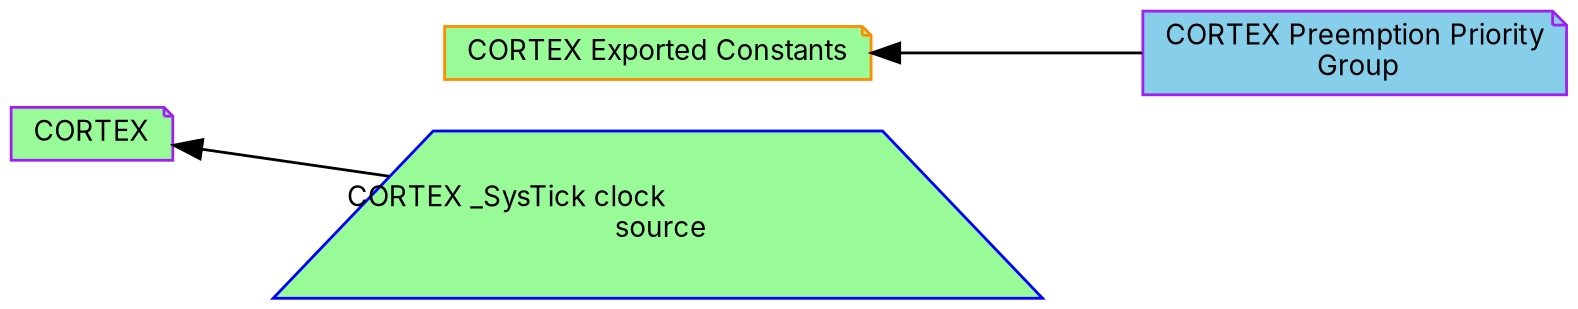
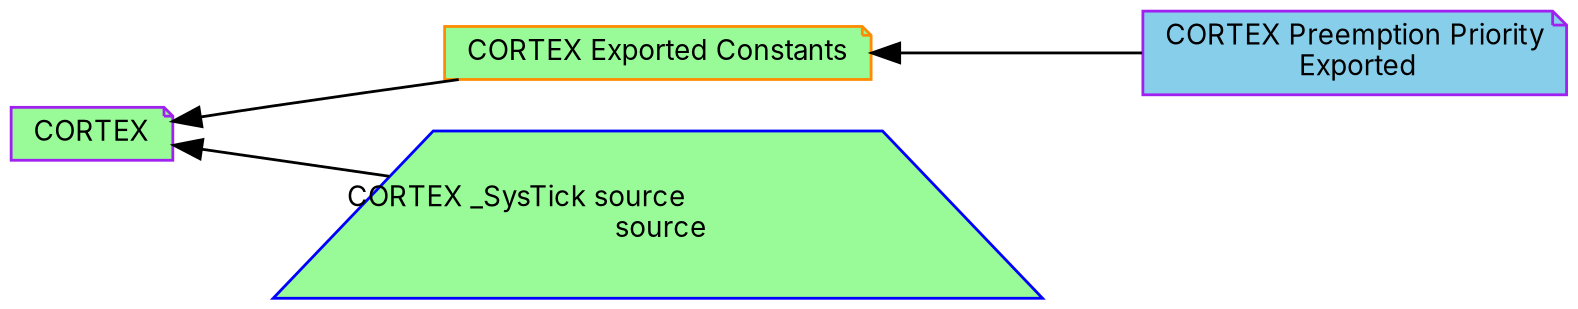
(1355, 53) -> (1355, 53)
none -> (330, 98)
(658, 215) -> (658, 215)
